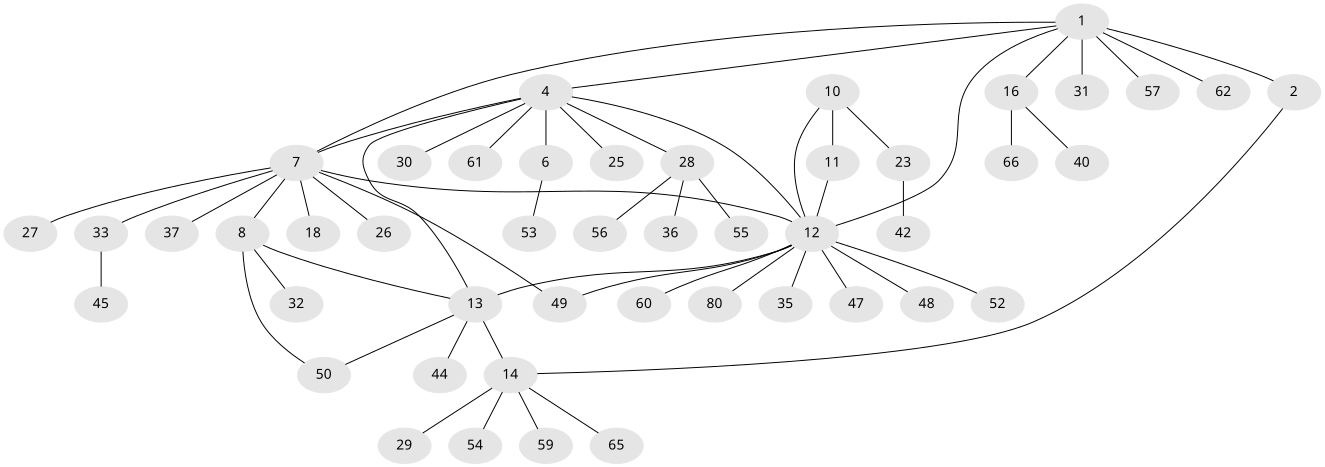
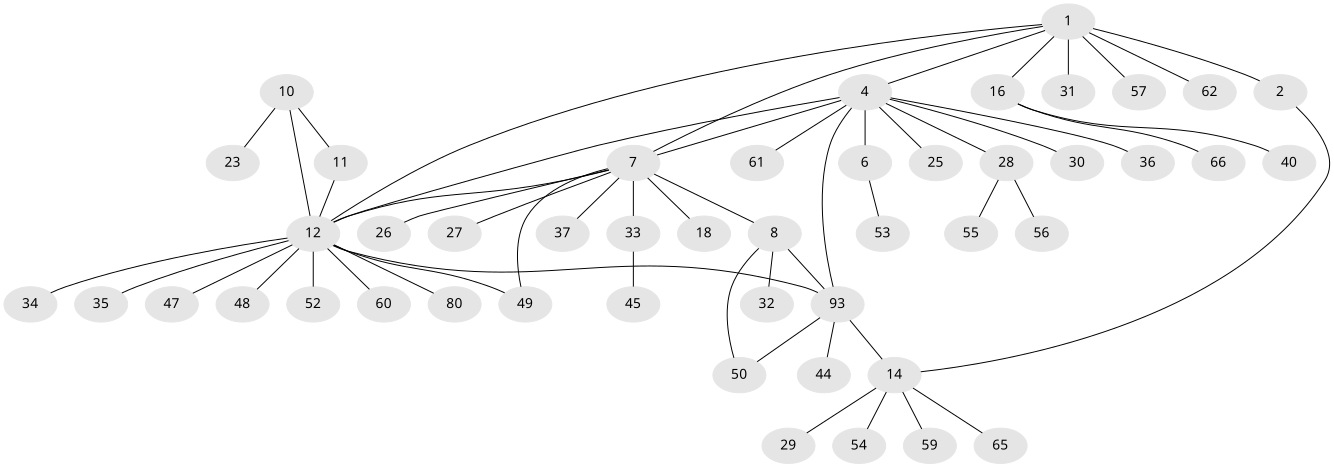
(678, 203) -> (1010, 121)
(903, 234) -> none
none -> (30, 304)
(475, 304) -> (838, 304)
